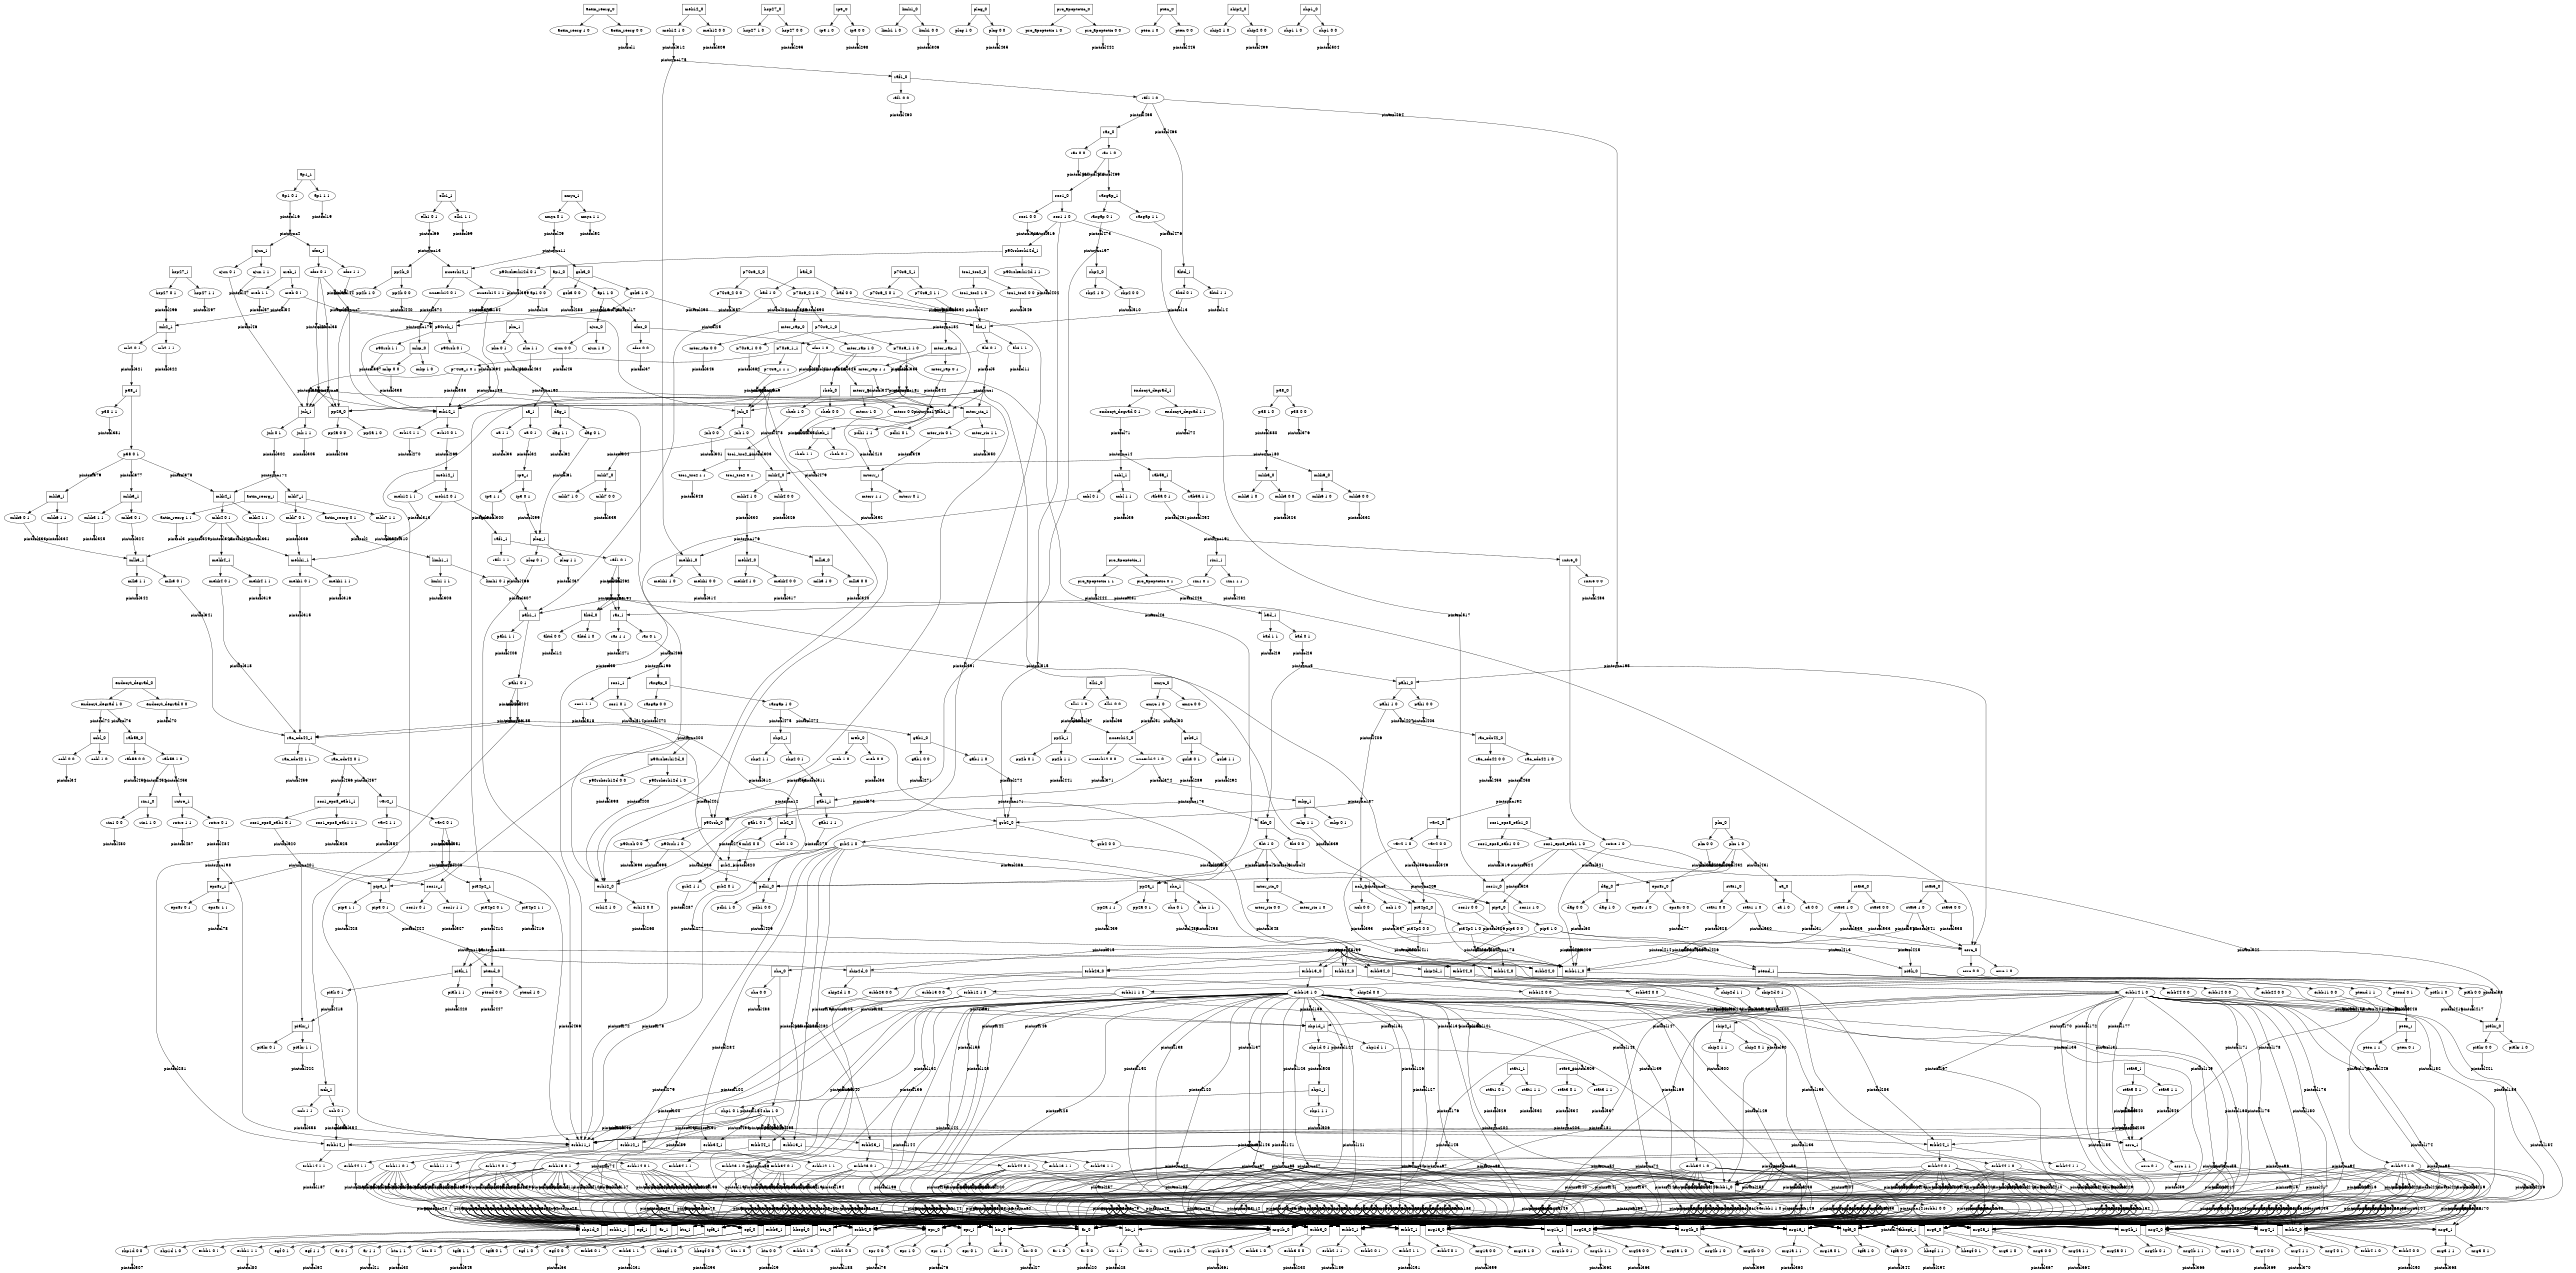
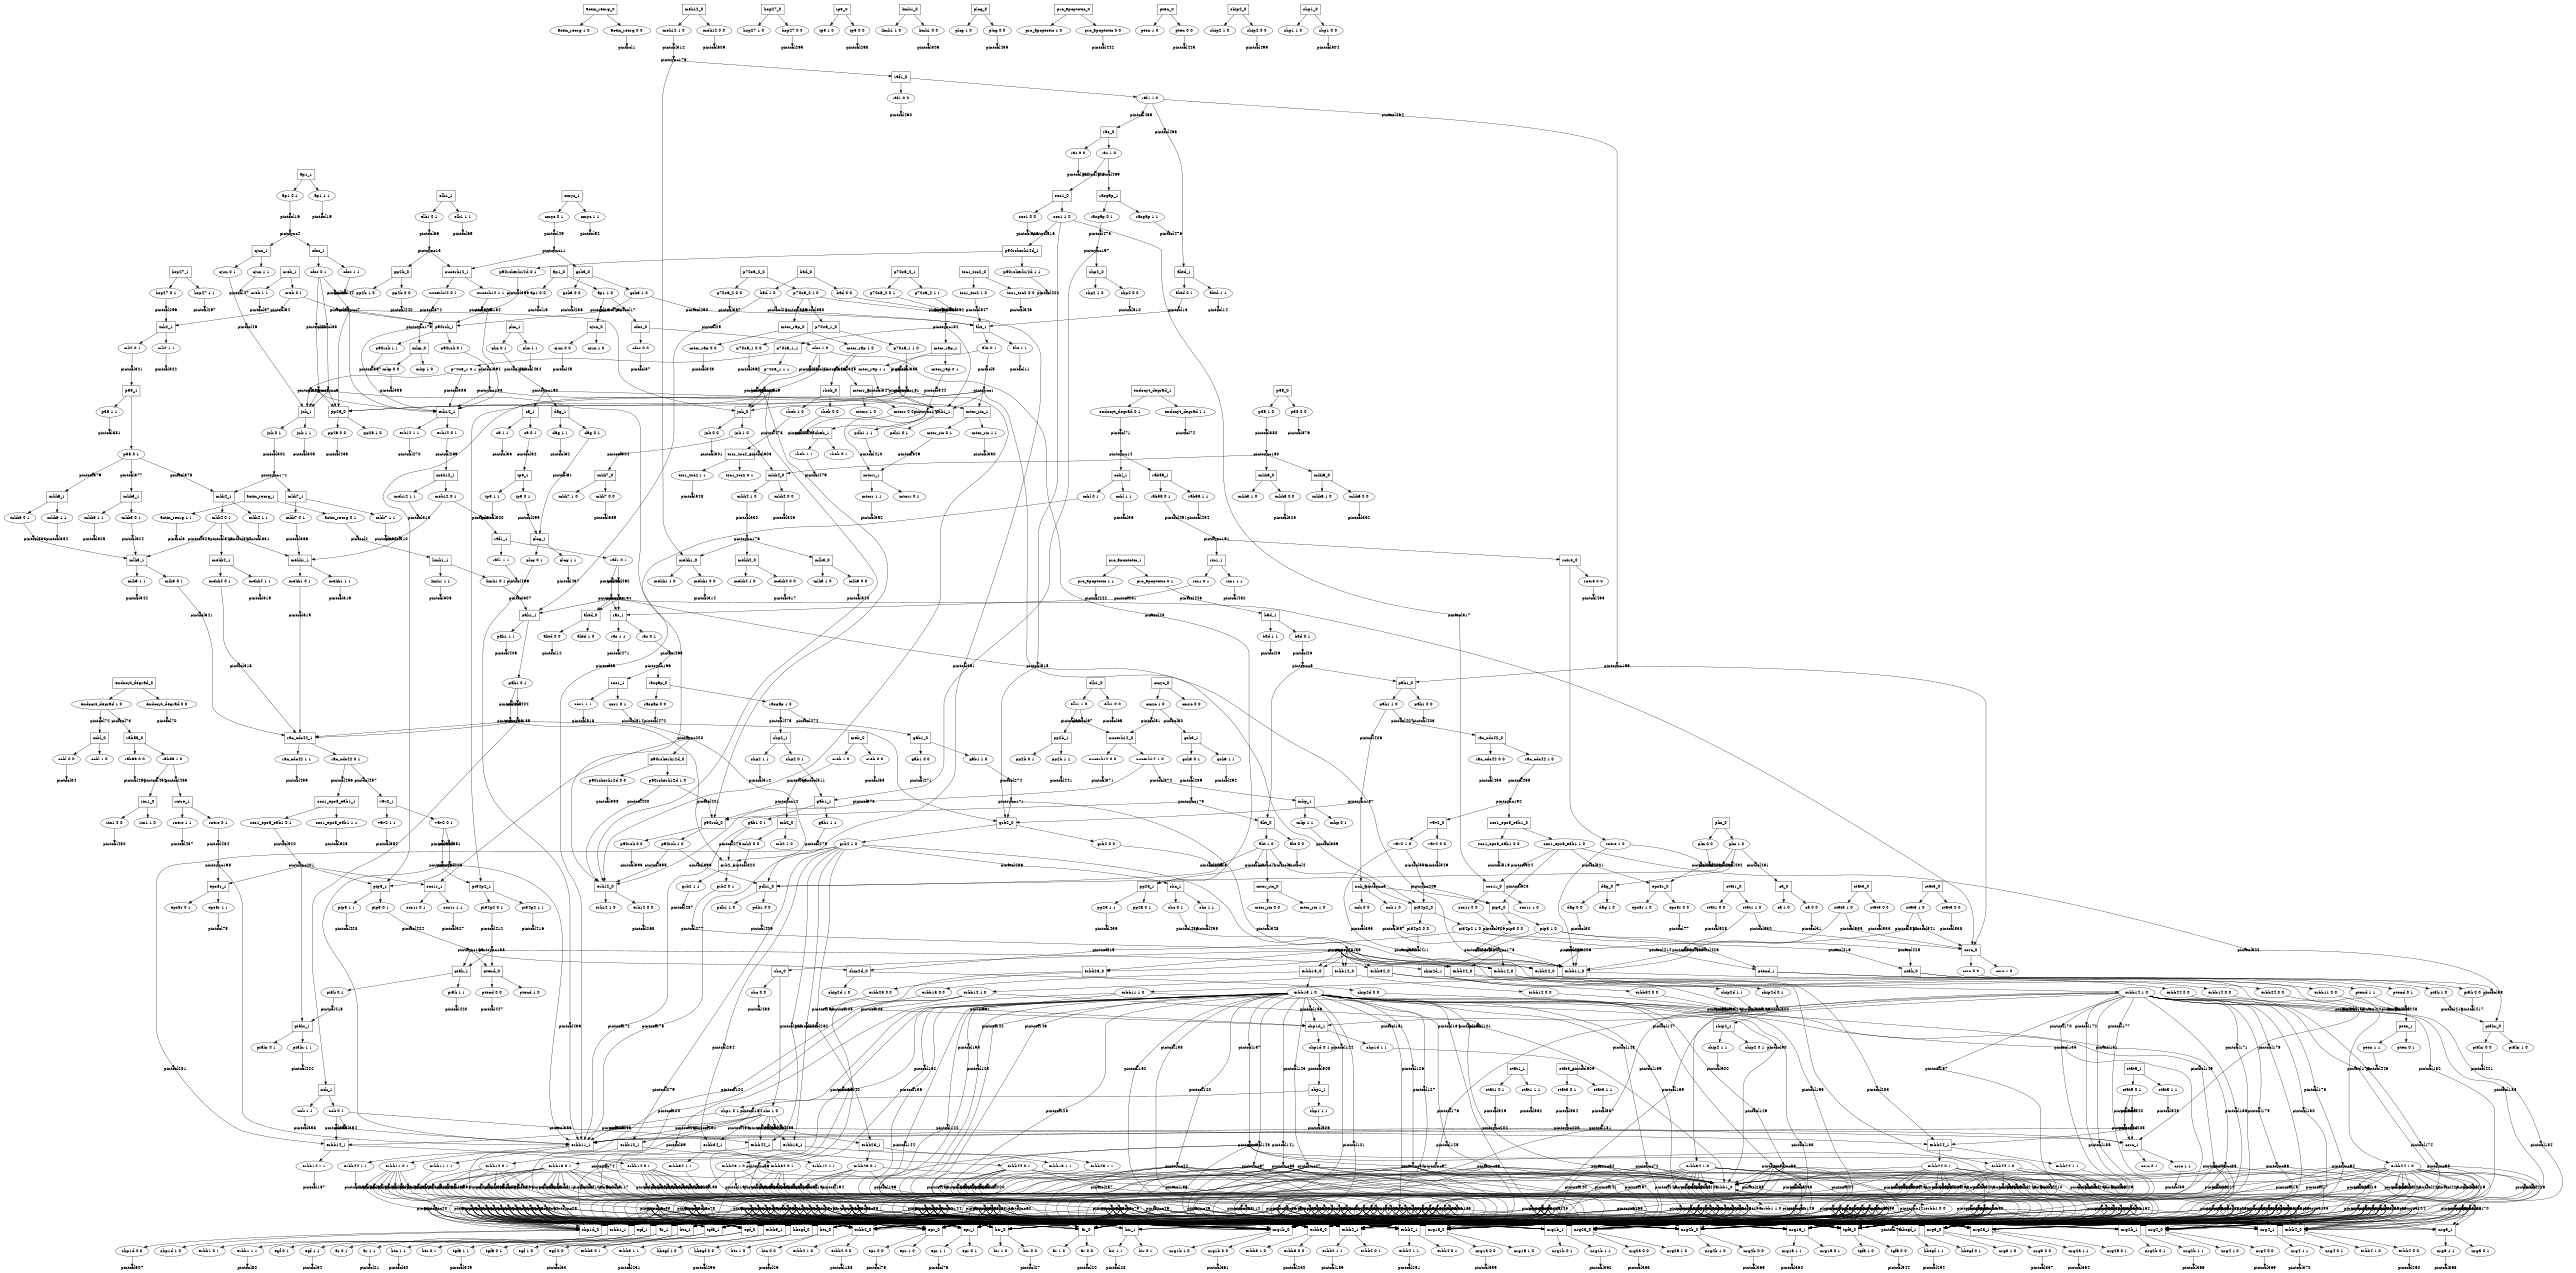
(1473, 940) -> (1565, 942)
none -> (561, 1128)
(2451, 1193) -> (2365, 1176)
(1809, 1194) -> (1813, 1194)
none -> (524, 1201)
